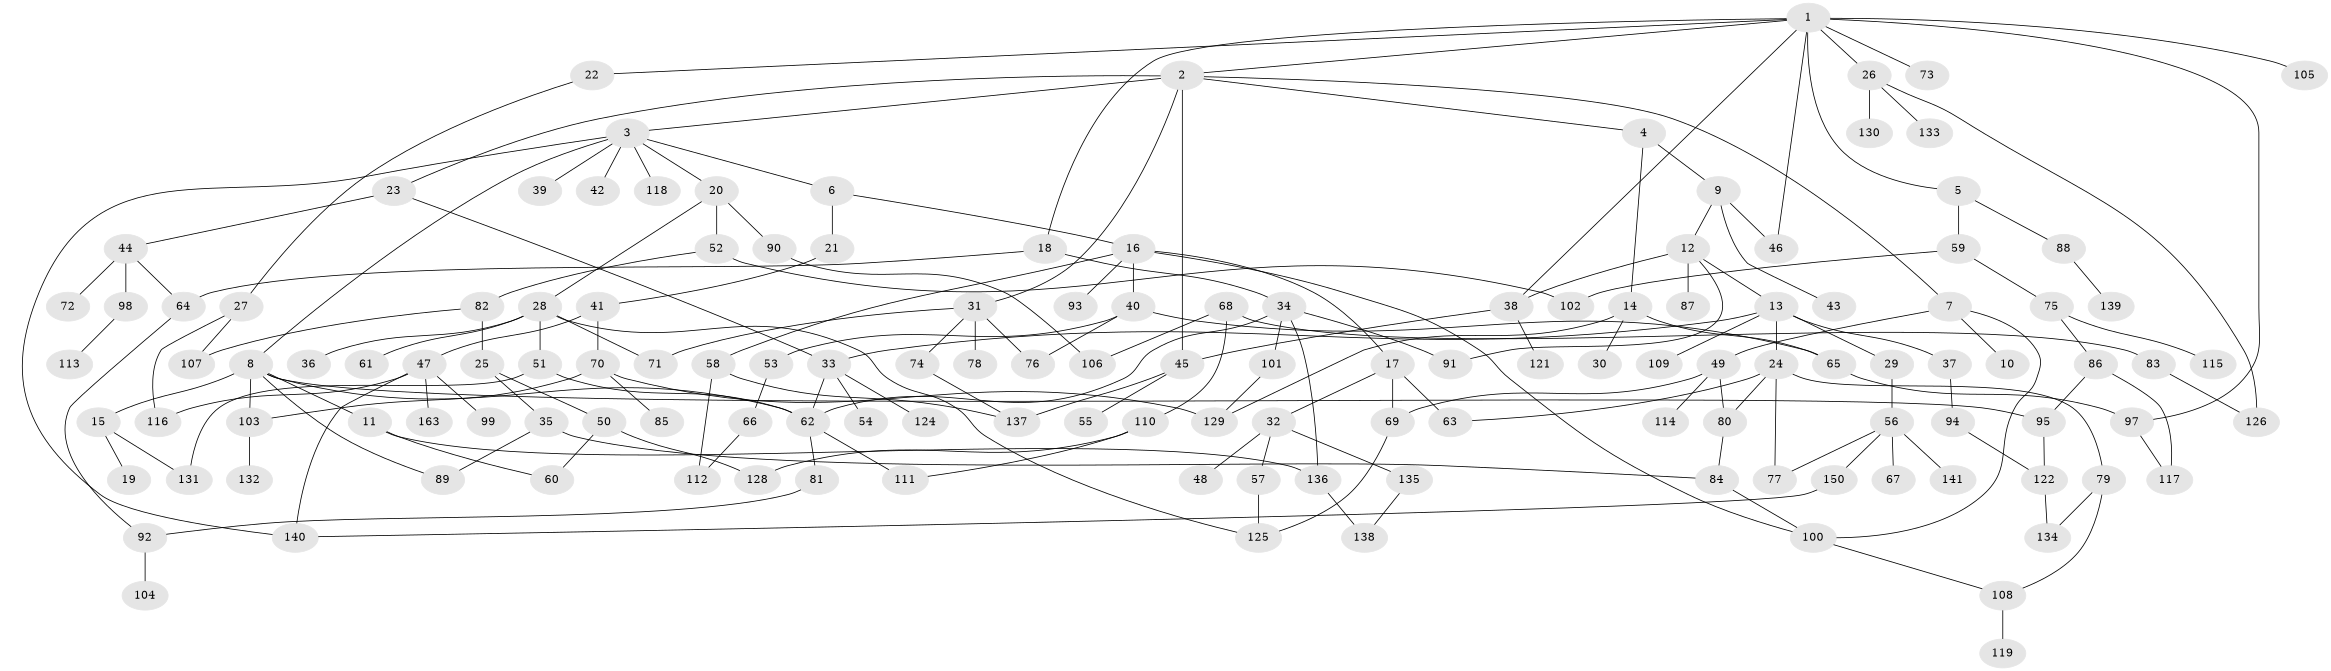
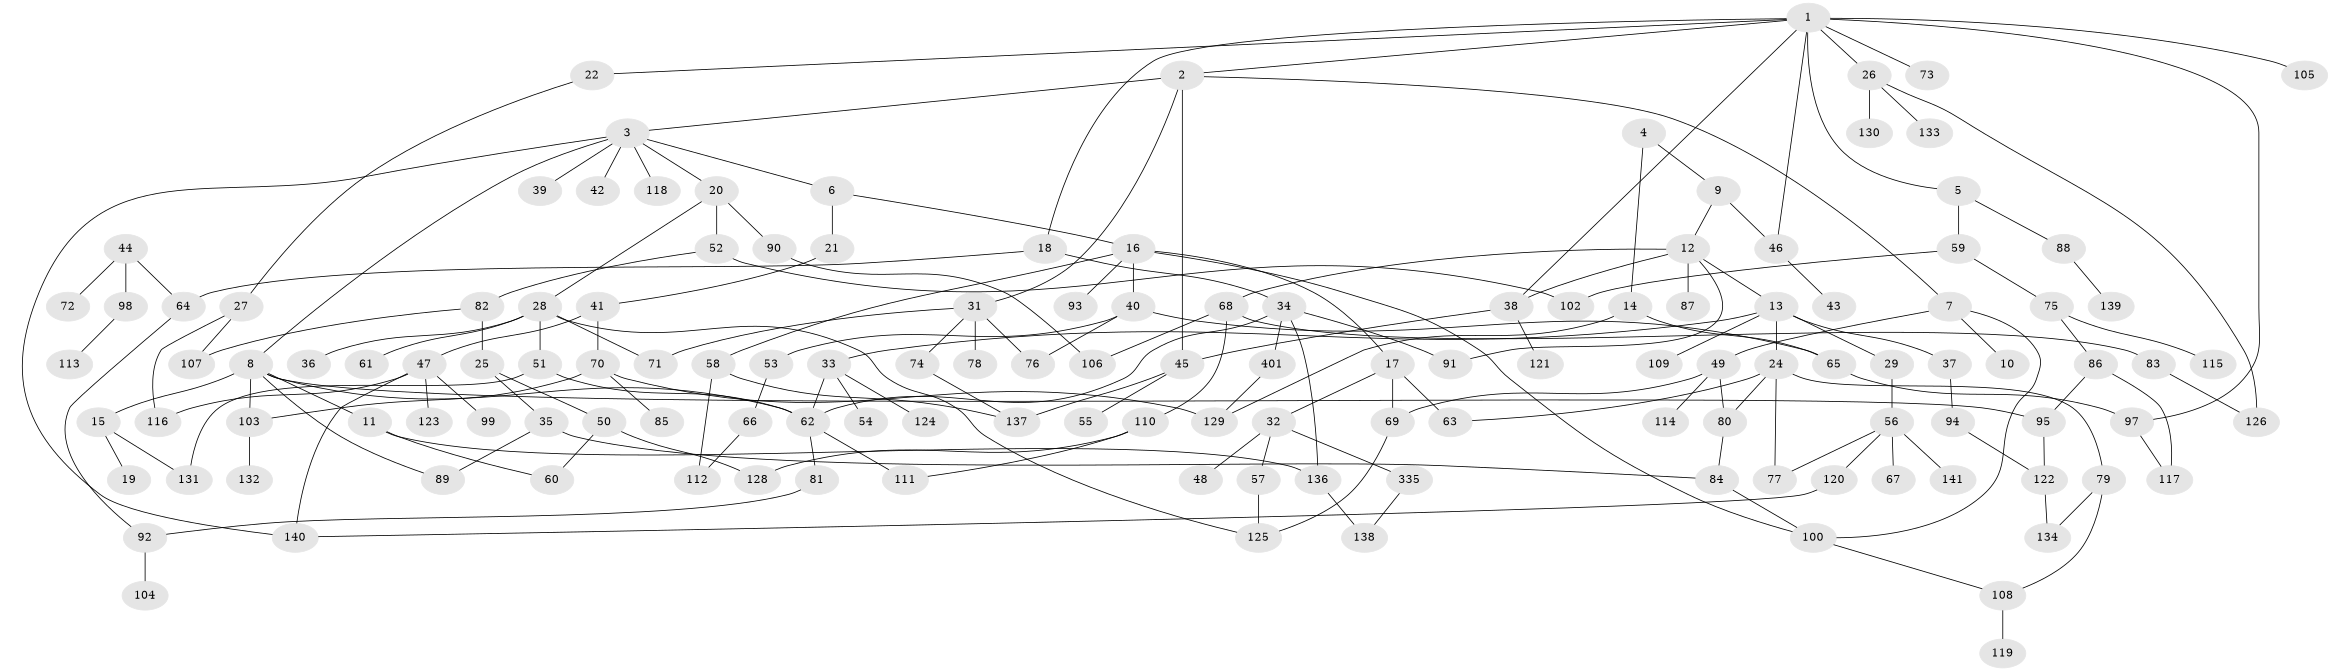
(1413, 104) -> none
(394, 191) -> none
none -> (1453, 258)
(1747, 263) -> (1805, 278)
(1272, 364) -> (1272, 364)
(1600, 364) -> none
(429, 422) -> (429, 422)
(1410, 480) -> (1410, 480)
(1834, 480) -> (1834, 480)
